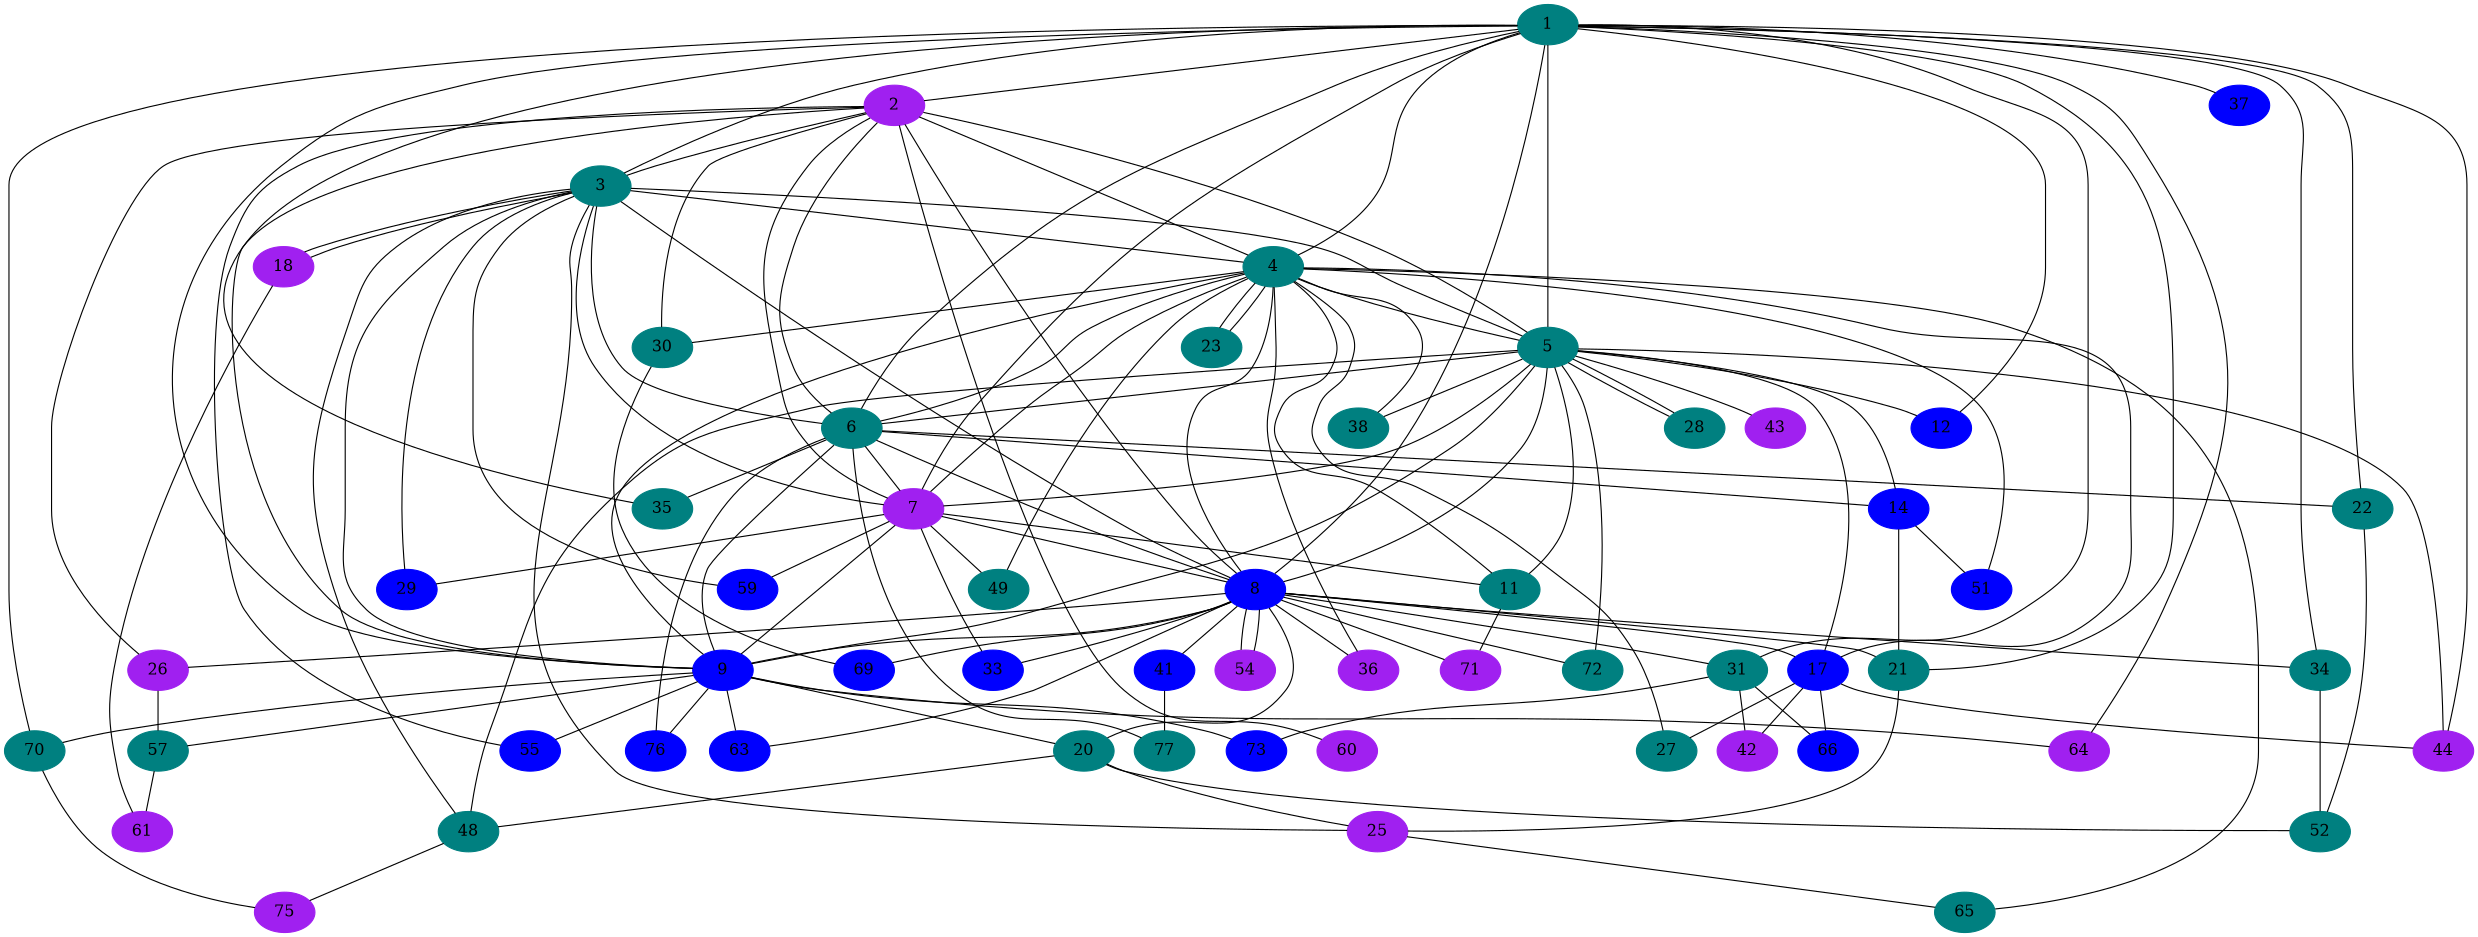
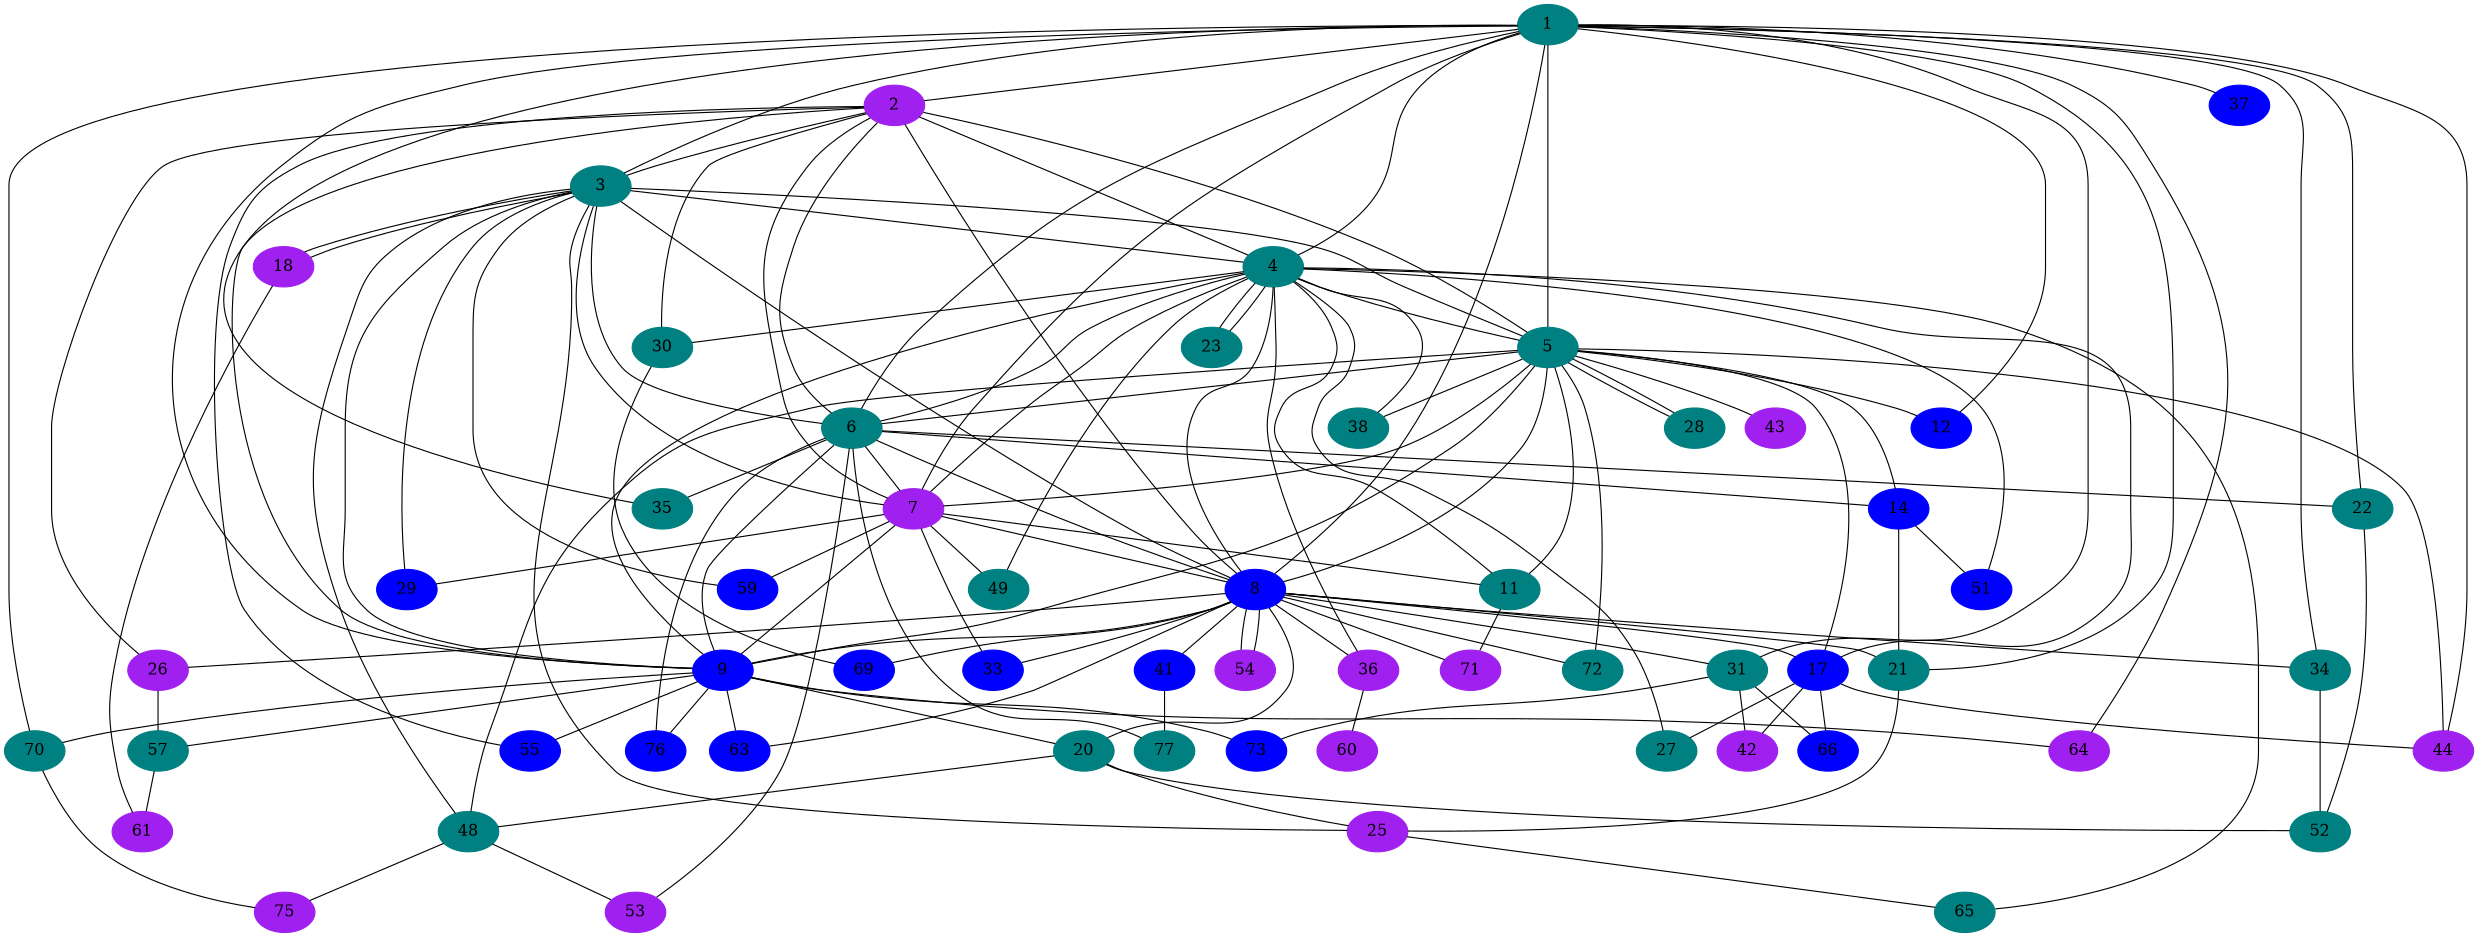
(1025, 515) -> (1358, 711)
none -> (636, 912)
